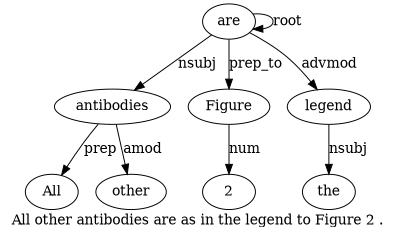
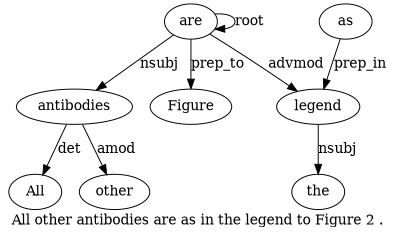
none -> (346, 22)
(101, 149) -> (70, 149)
(229, 192) -> none
